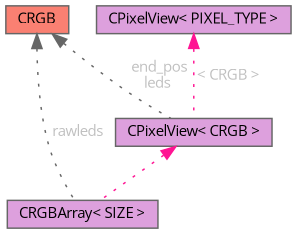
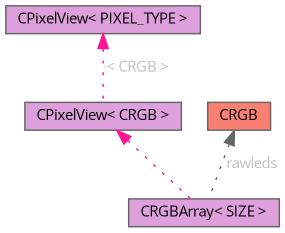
(116, 83) -> none
